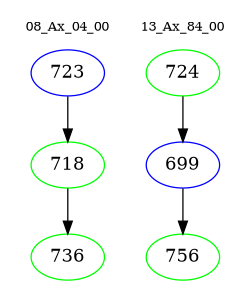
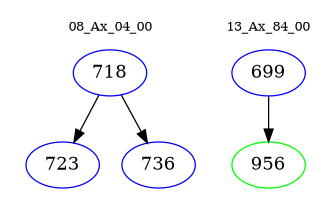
(183, 73) -> none
(68, 113) -> (90, 113)
(68, 165) -> (110, 73)
(68, 257) -> (159, 165)
(183, 257) -> (269, 165)
